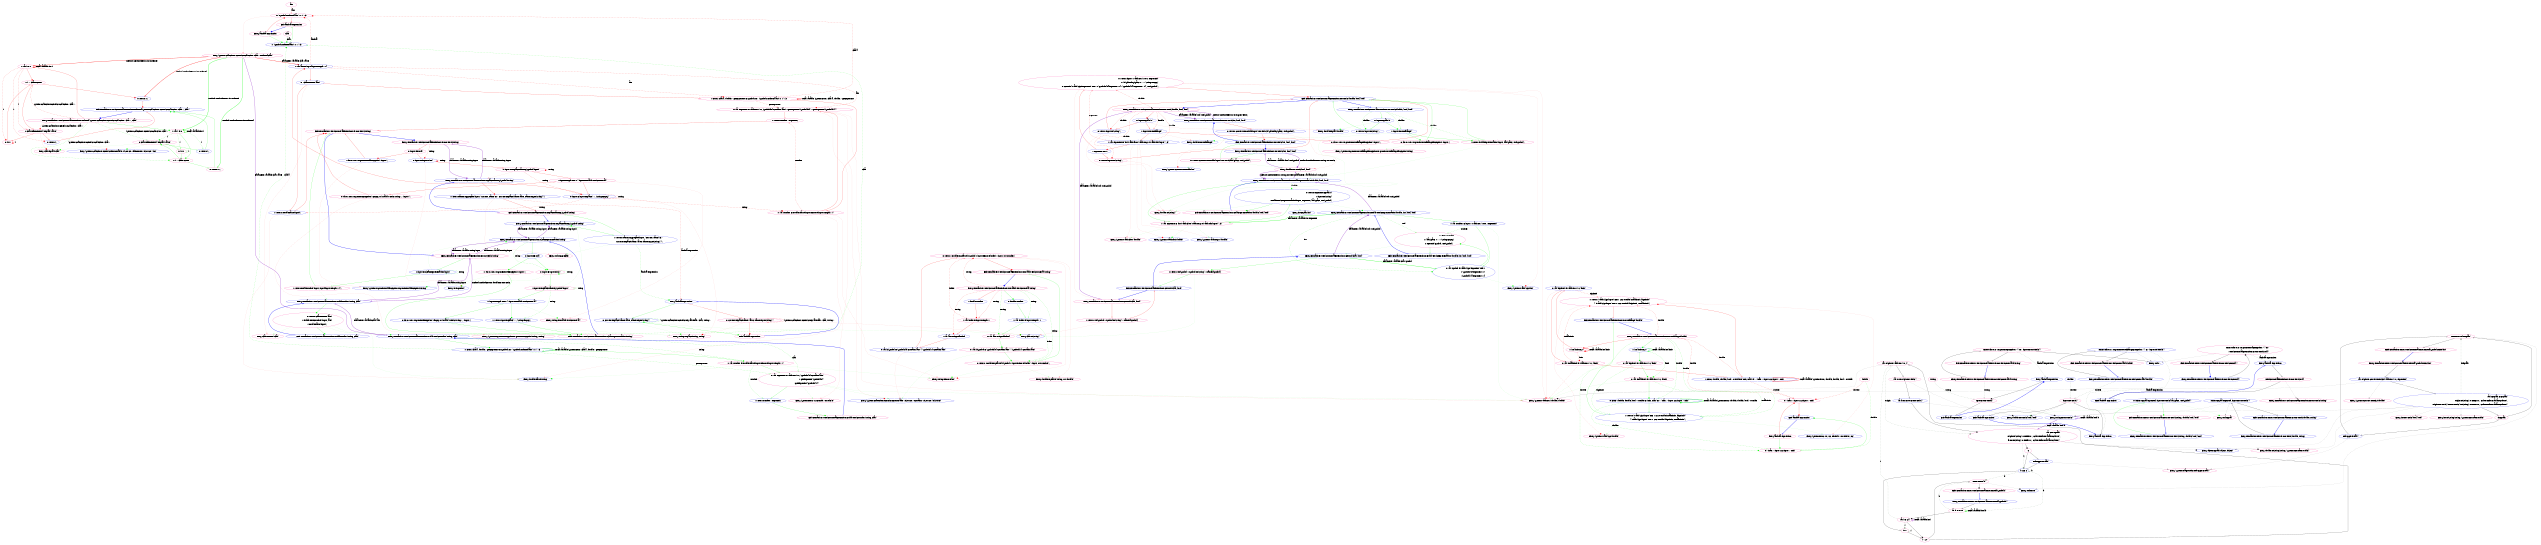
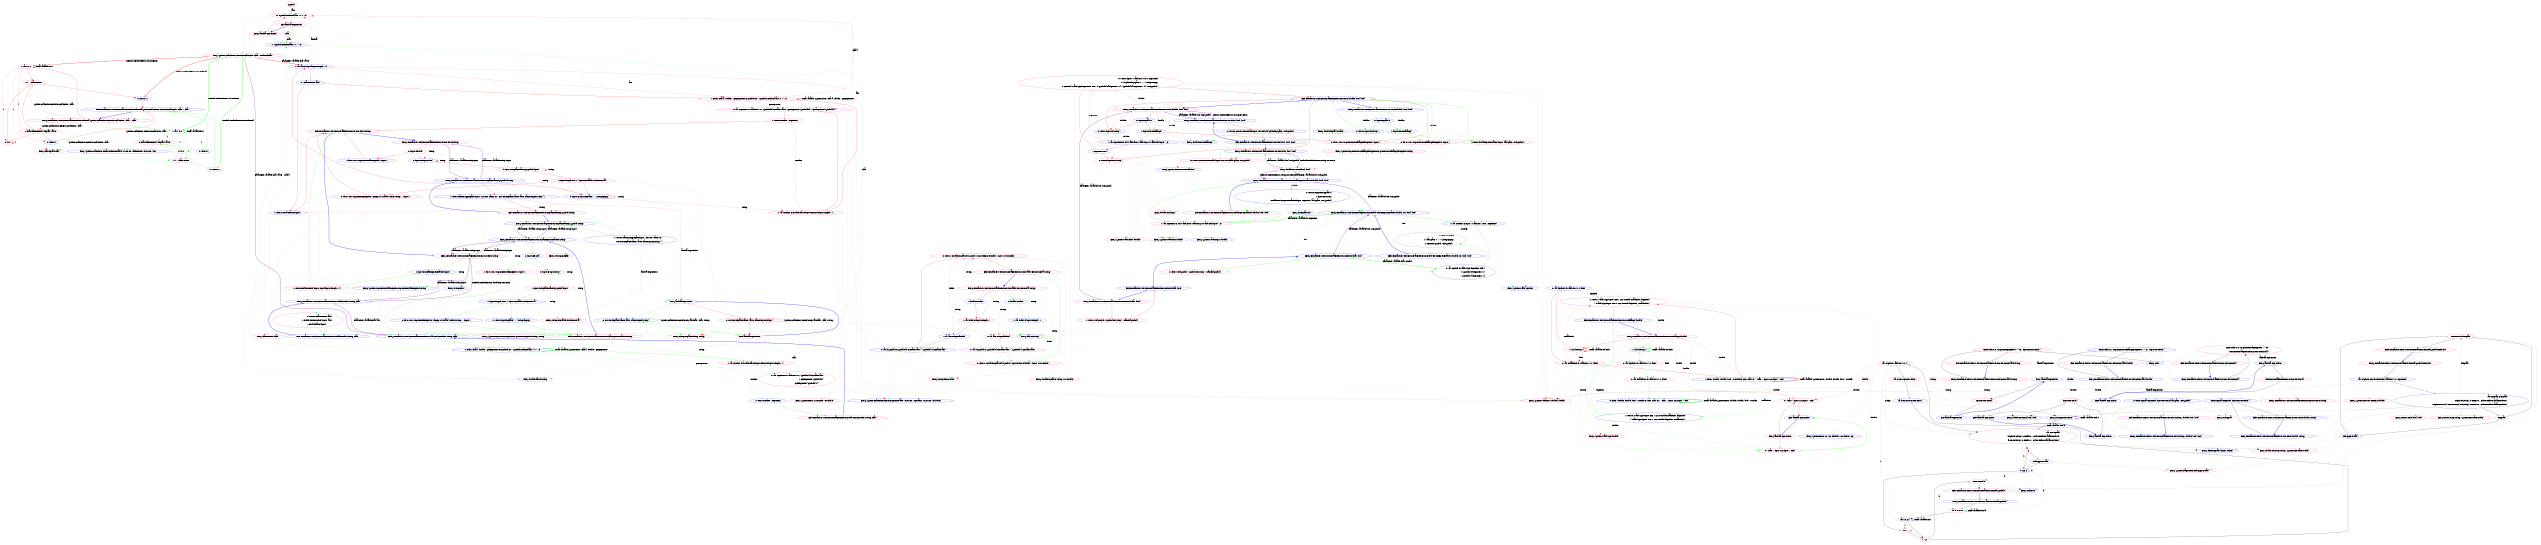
(291, 5) -> (291, 5)
